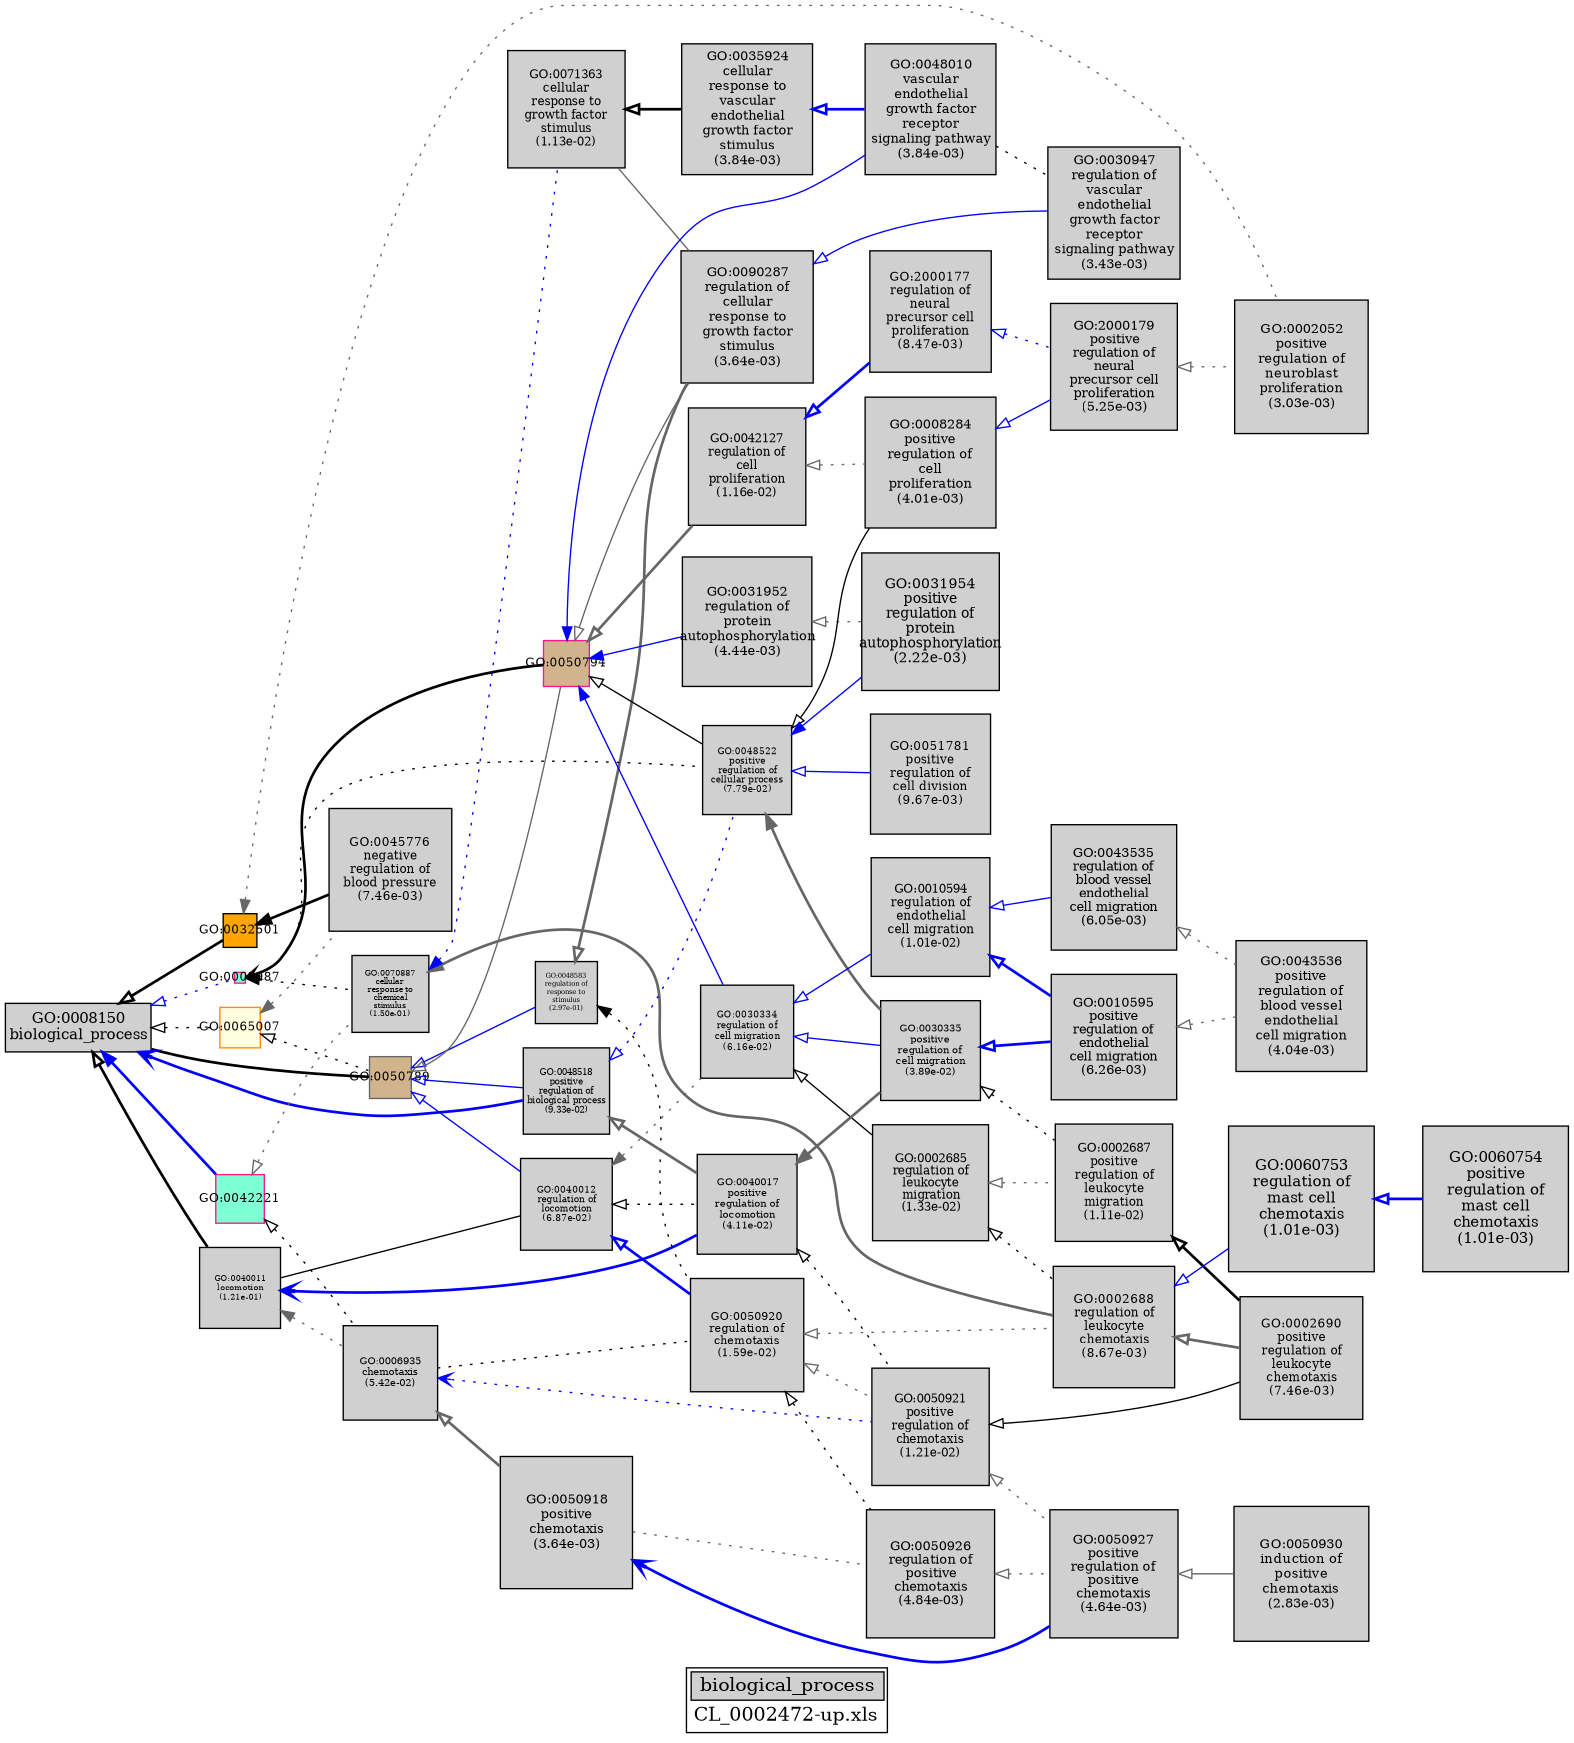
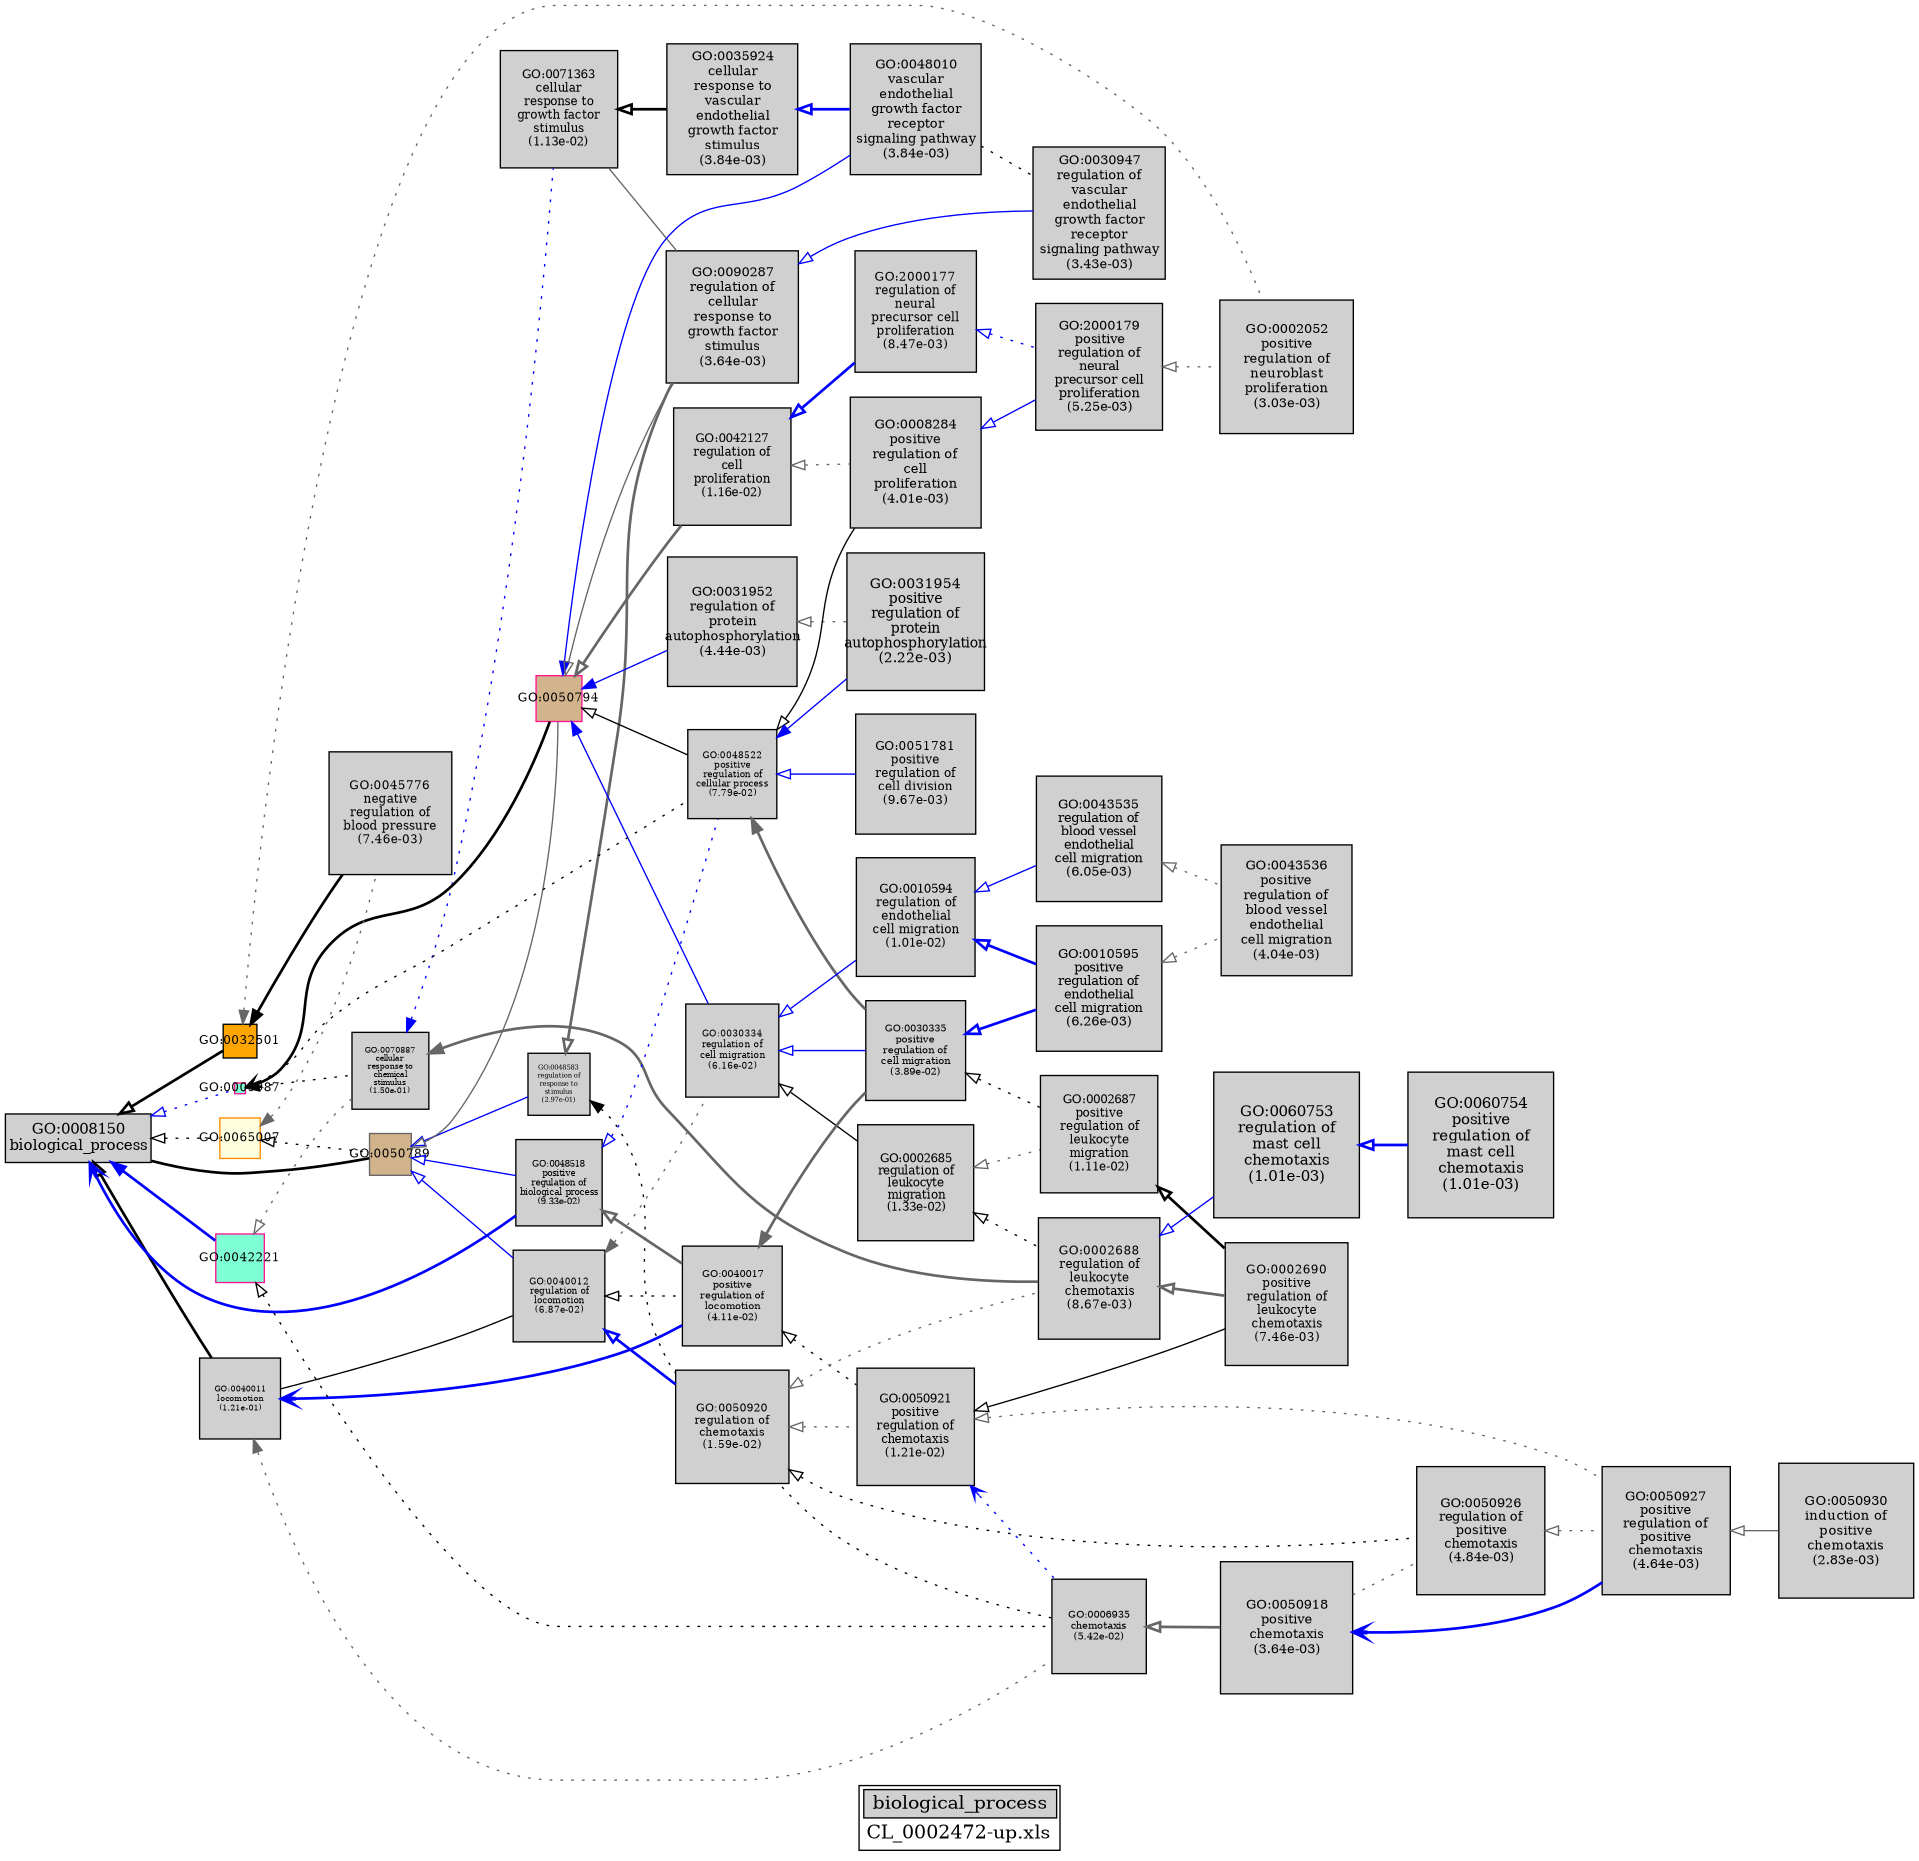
(661, 1402) -> (1023, 1544)
